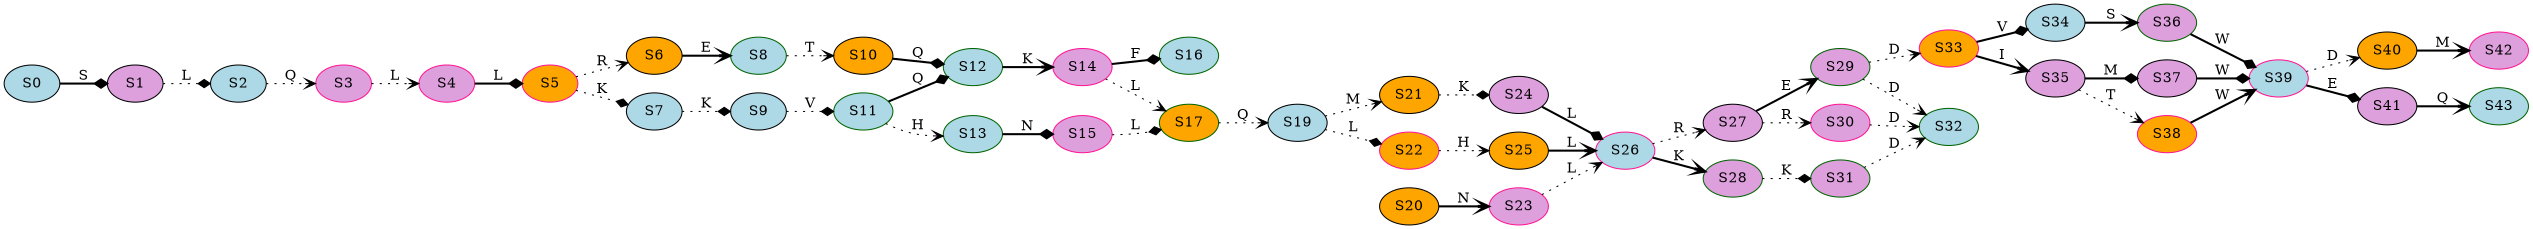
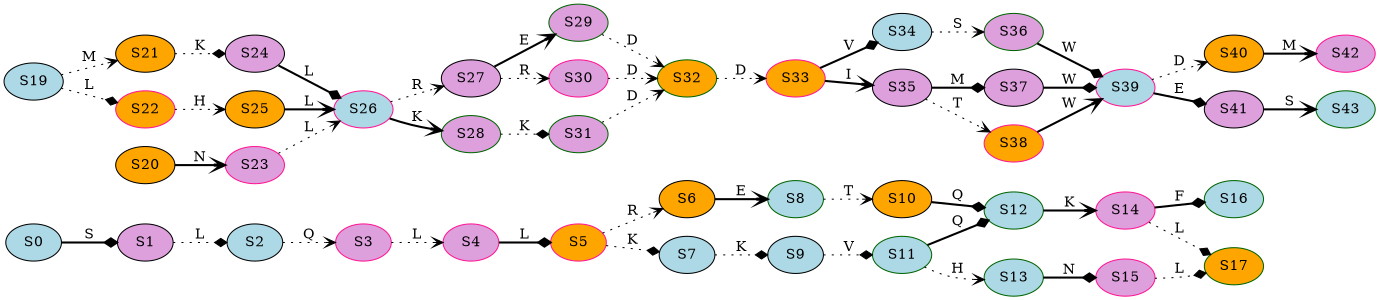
(2106, 23) -> (952, 32)
(1889, 59) -> (736, 78)
(1131, 92) -> (1174, 236)
(2443, 99) -> (1290, 102)
(1238, 123) -> none
(1949, 127) -> (687, 78)
